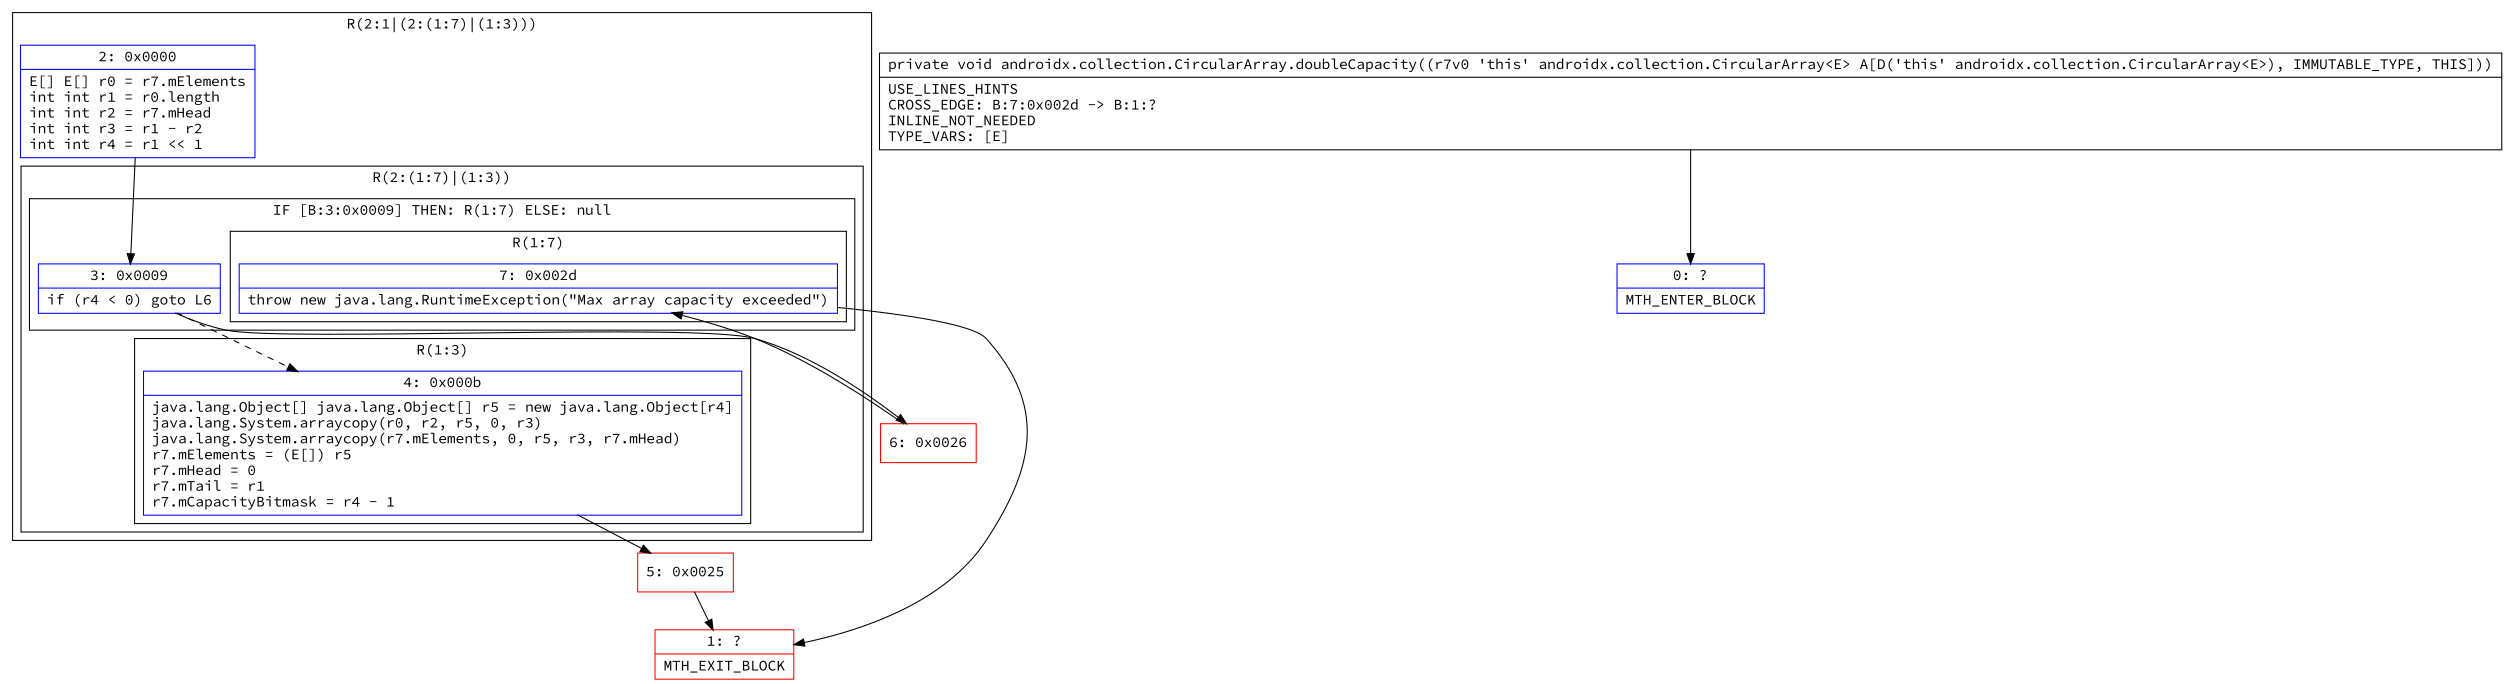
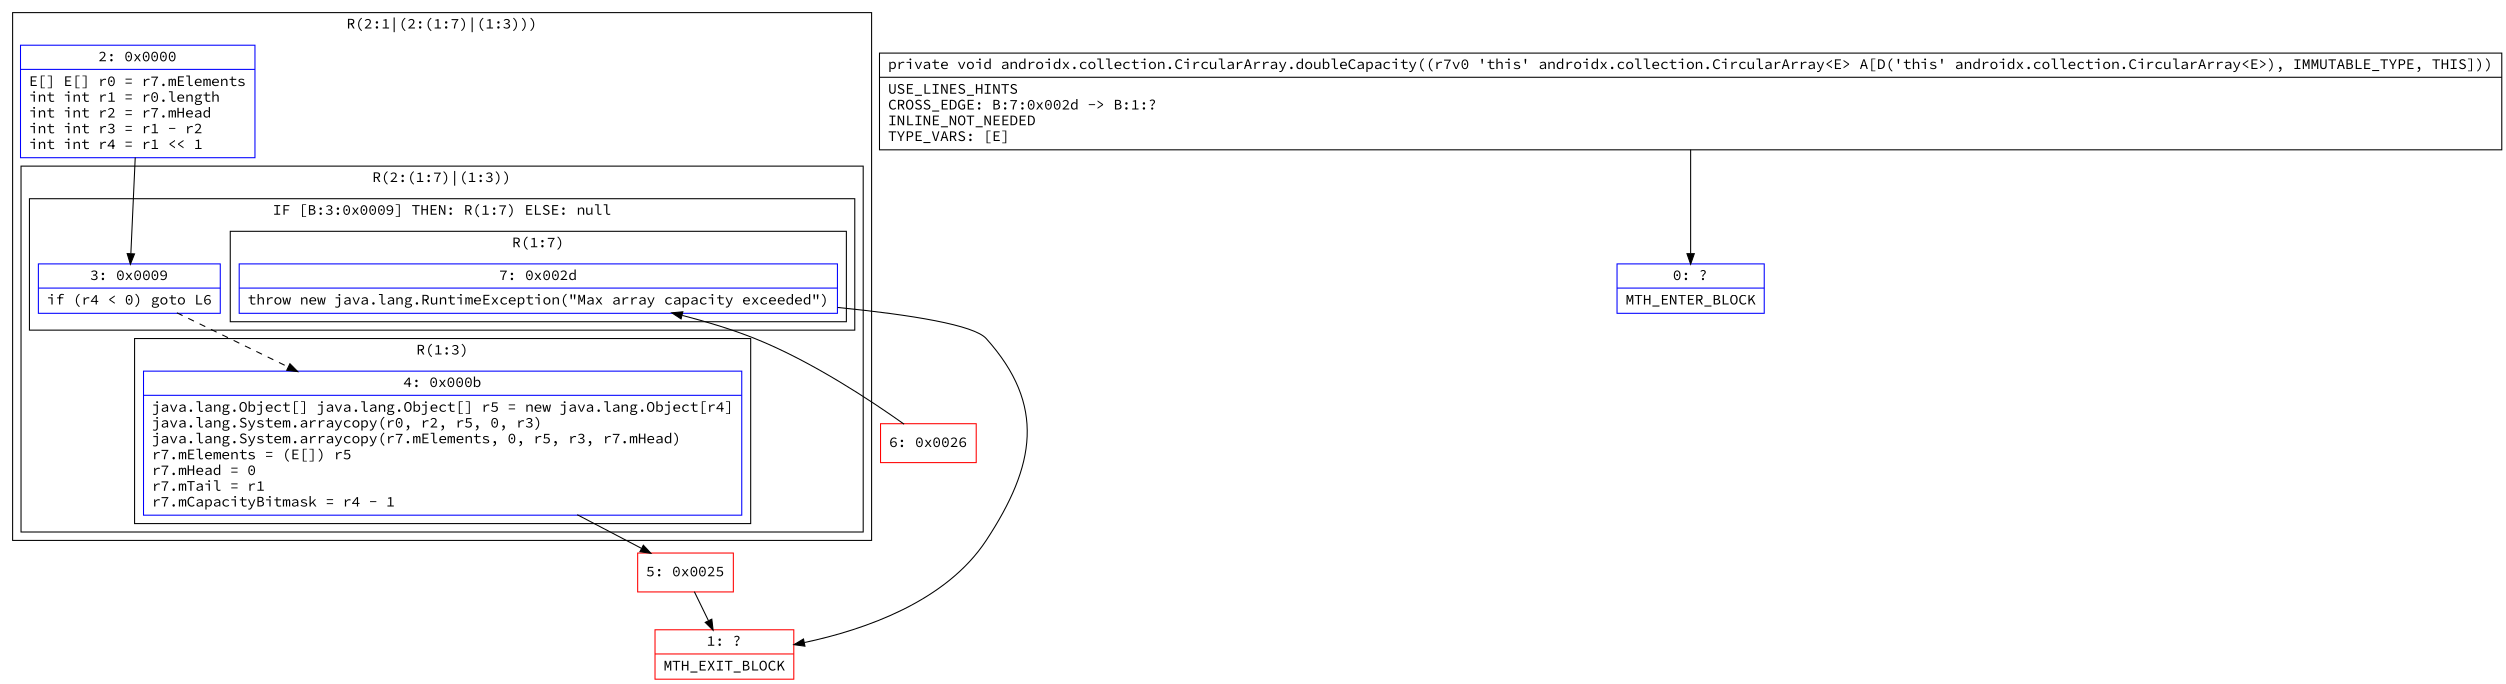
(546, 332) -> none
